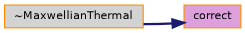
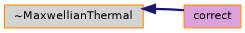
(158, 24) -> (169, 9)
